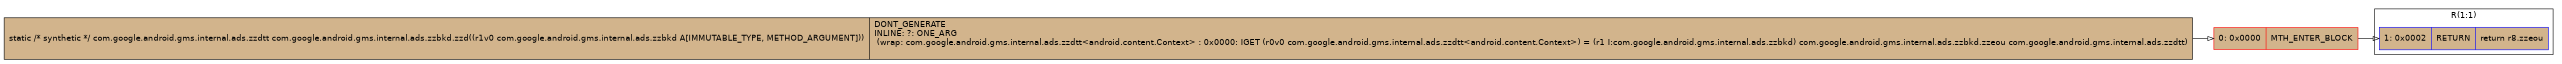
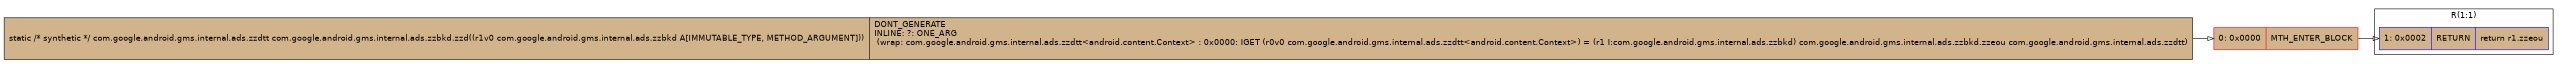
(2512, 38) -> (2512, 38)
